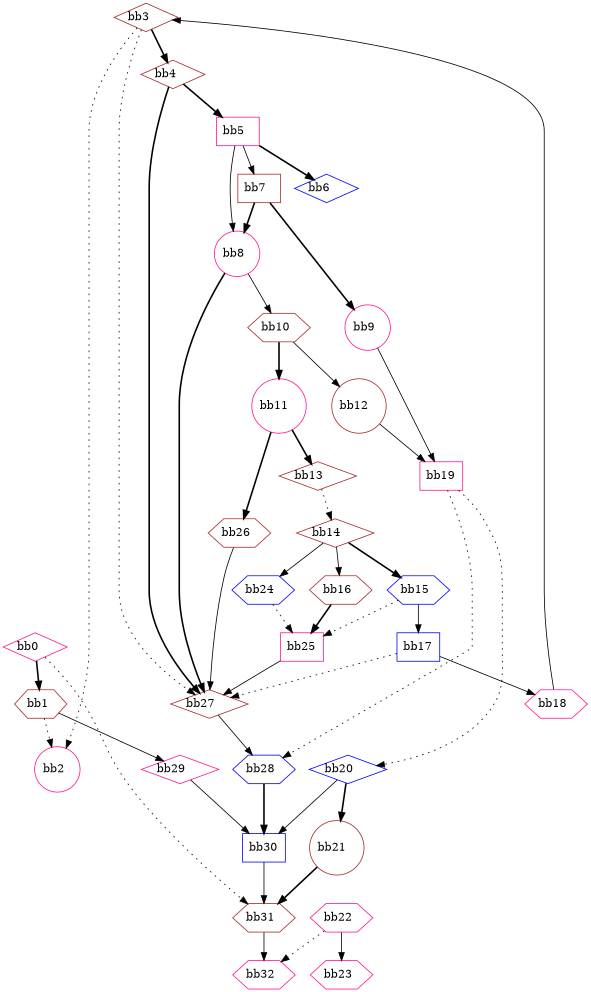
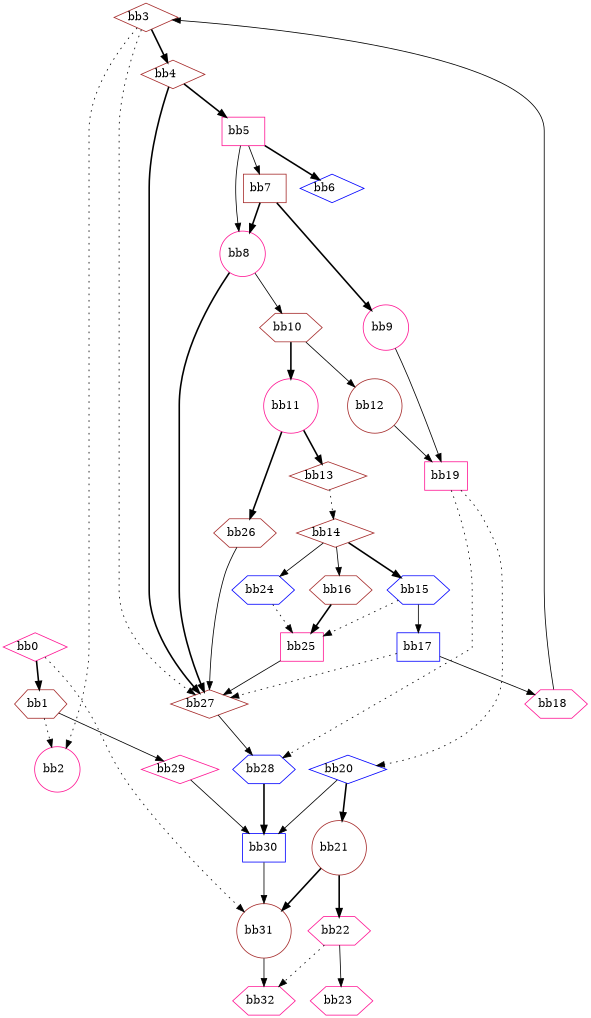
none -> (339, 892)
(264, 918) -> (264, 931)
